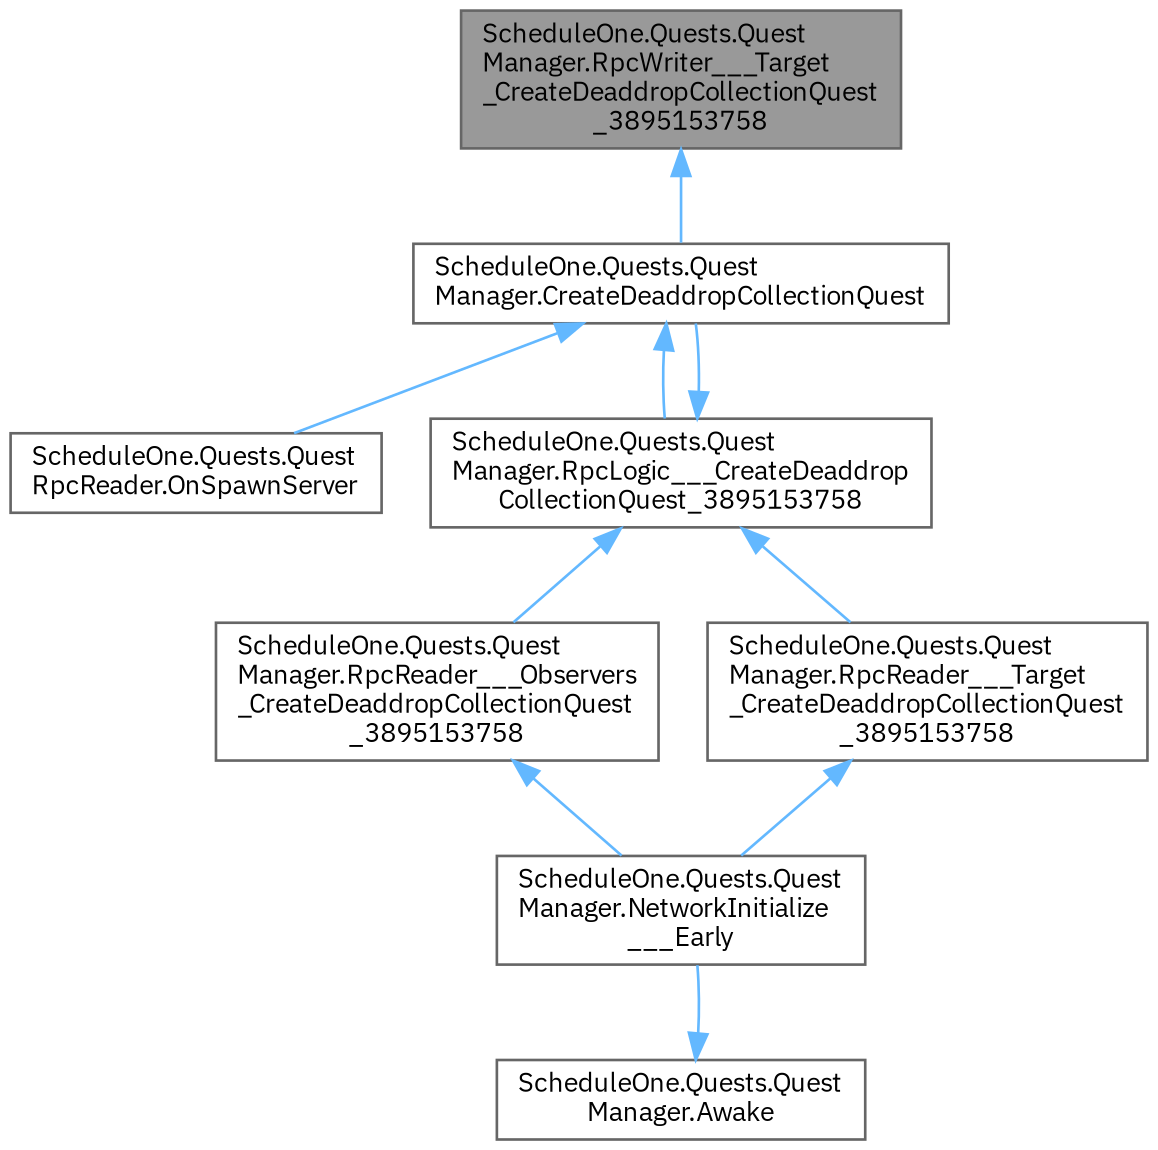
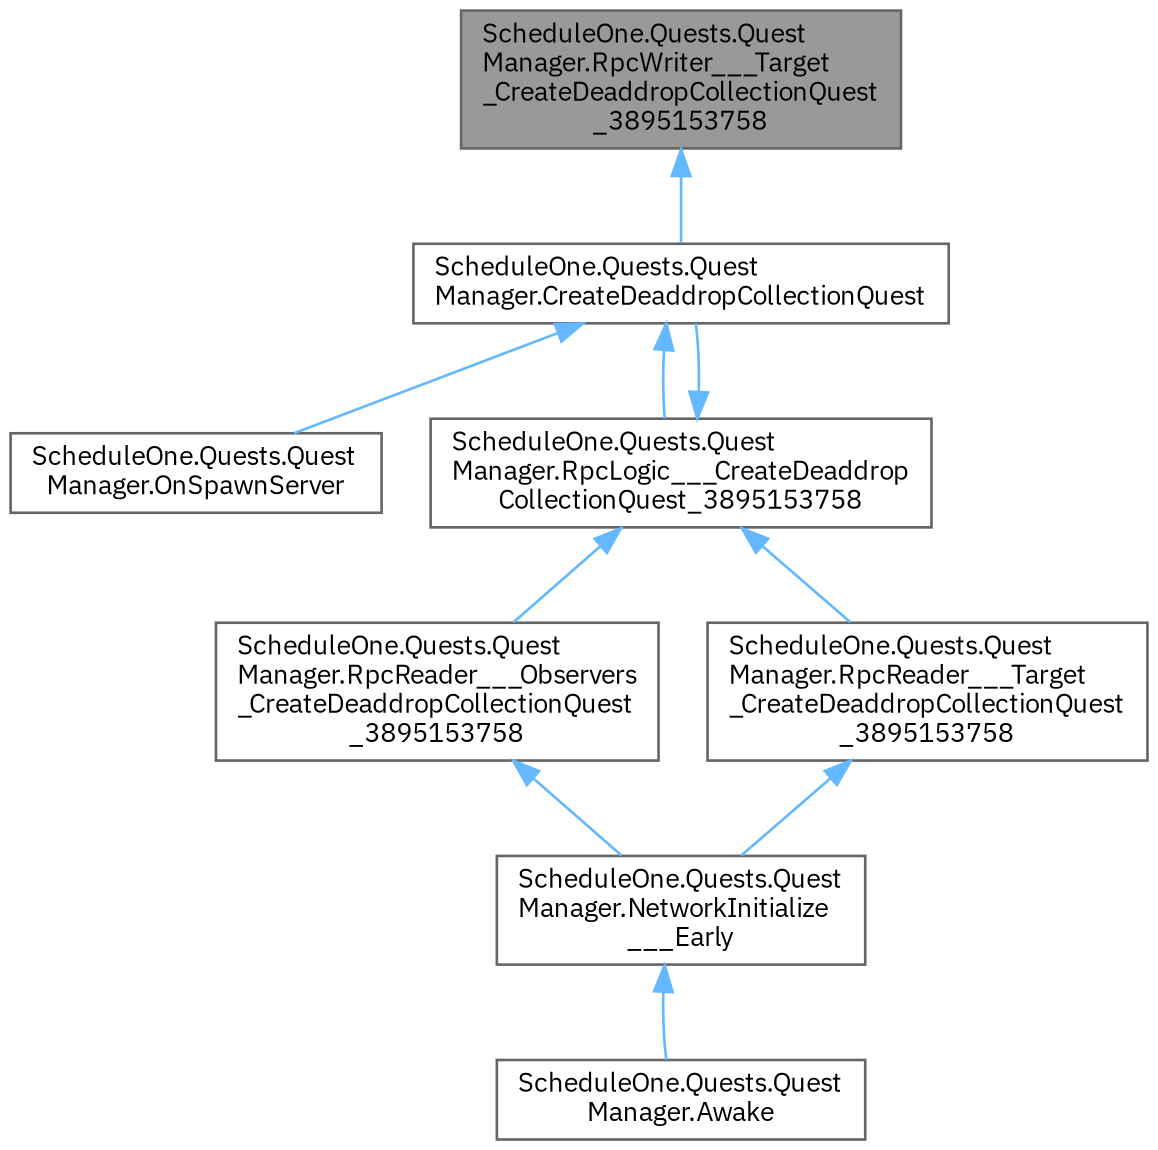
(196, 473) -> (196, 473)
(699, 999) -> (664, 1026)
